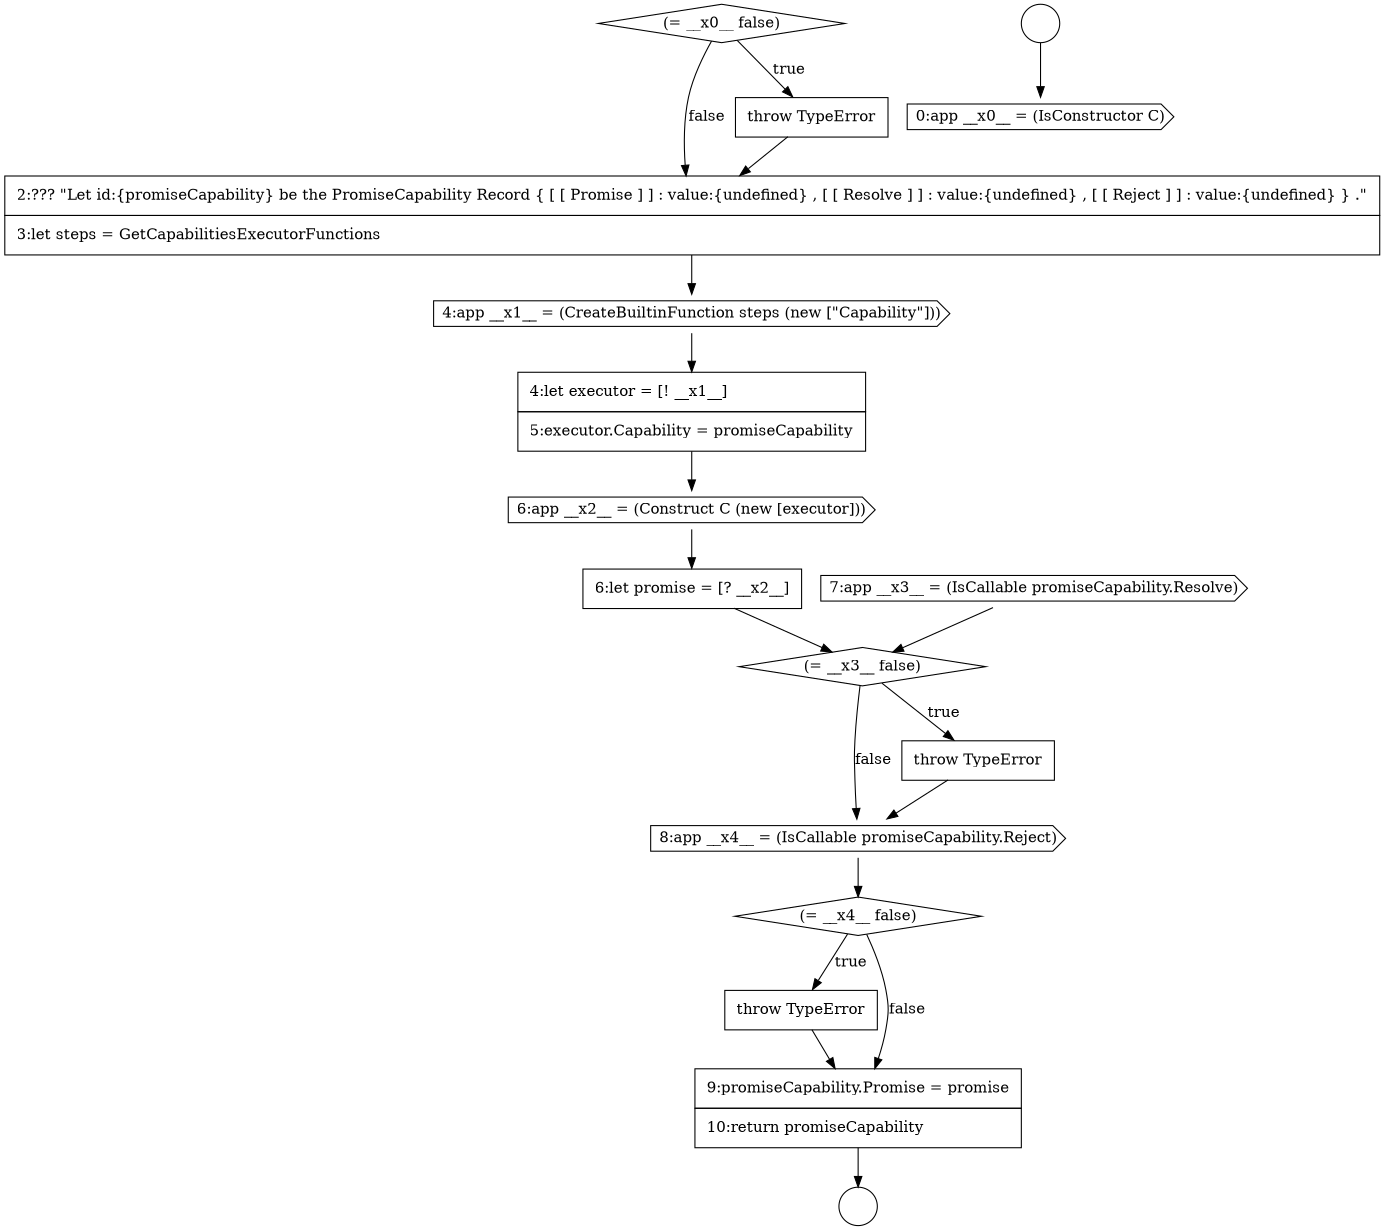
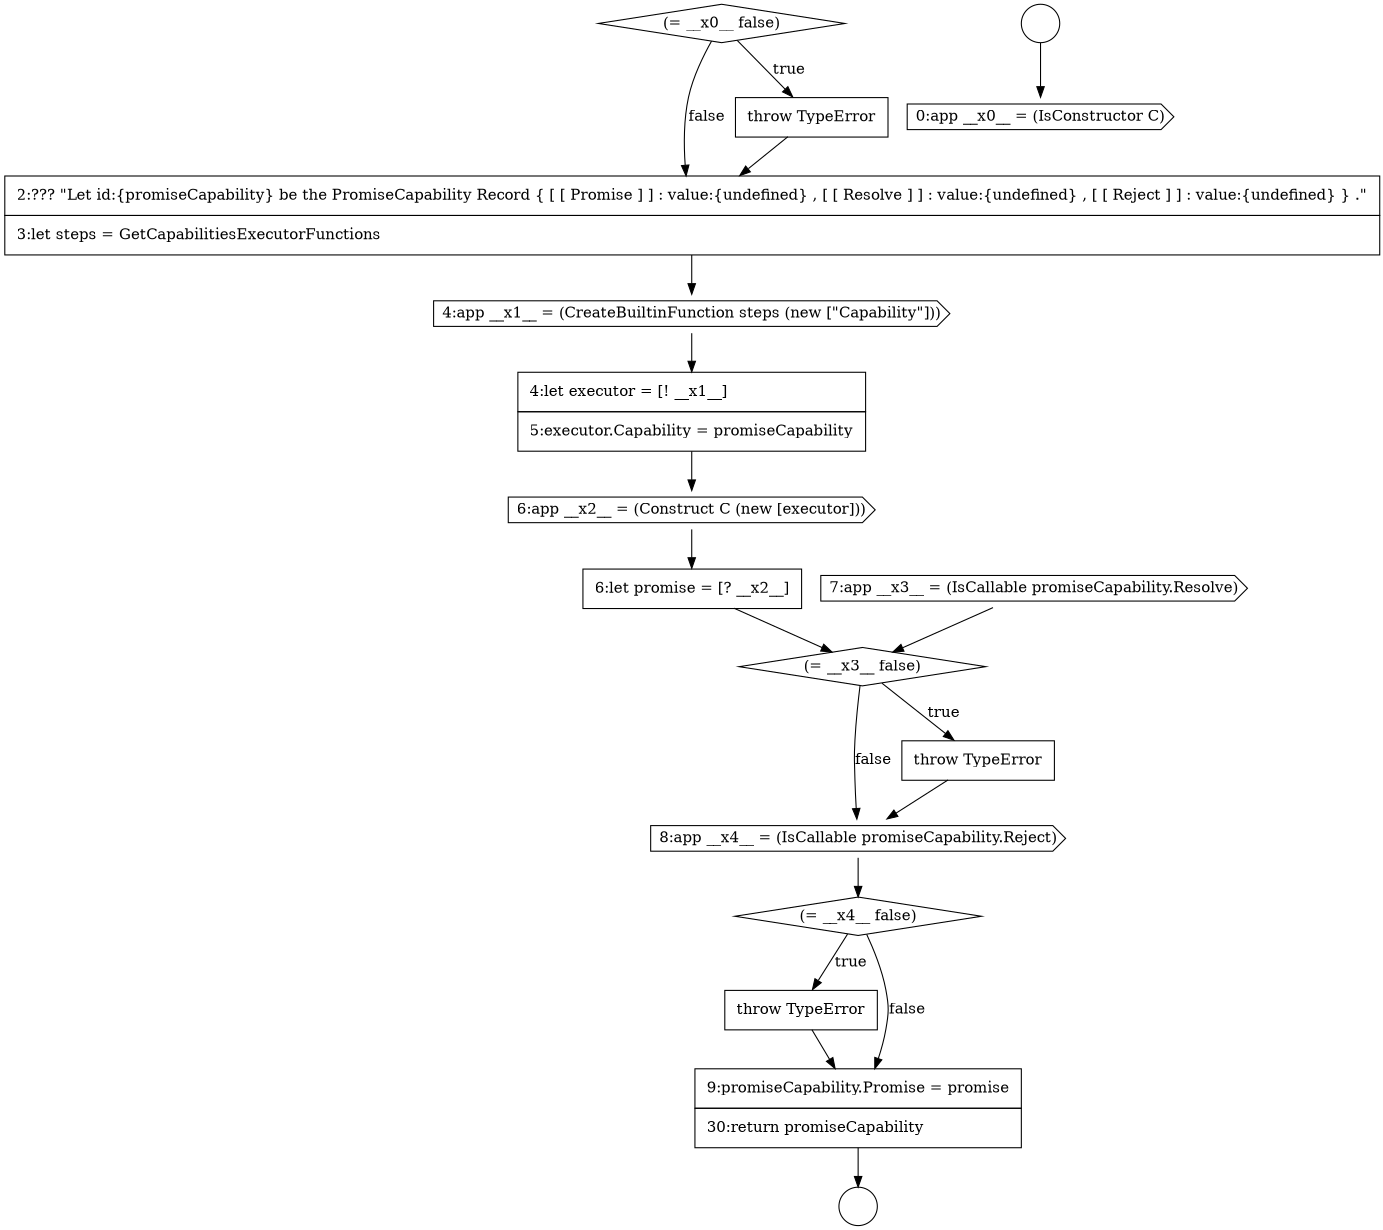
(815, 1127) -> (815, 1127)
